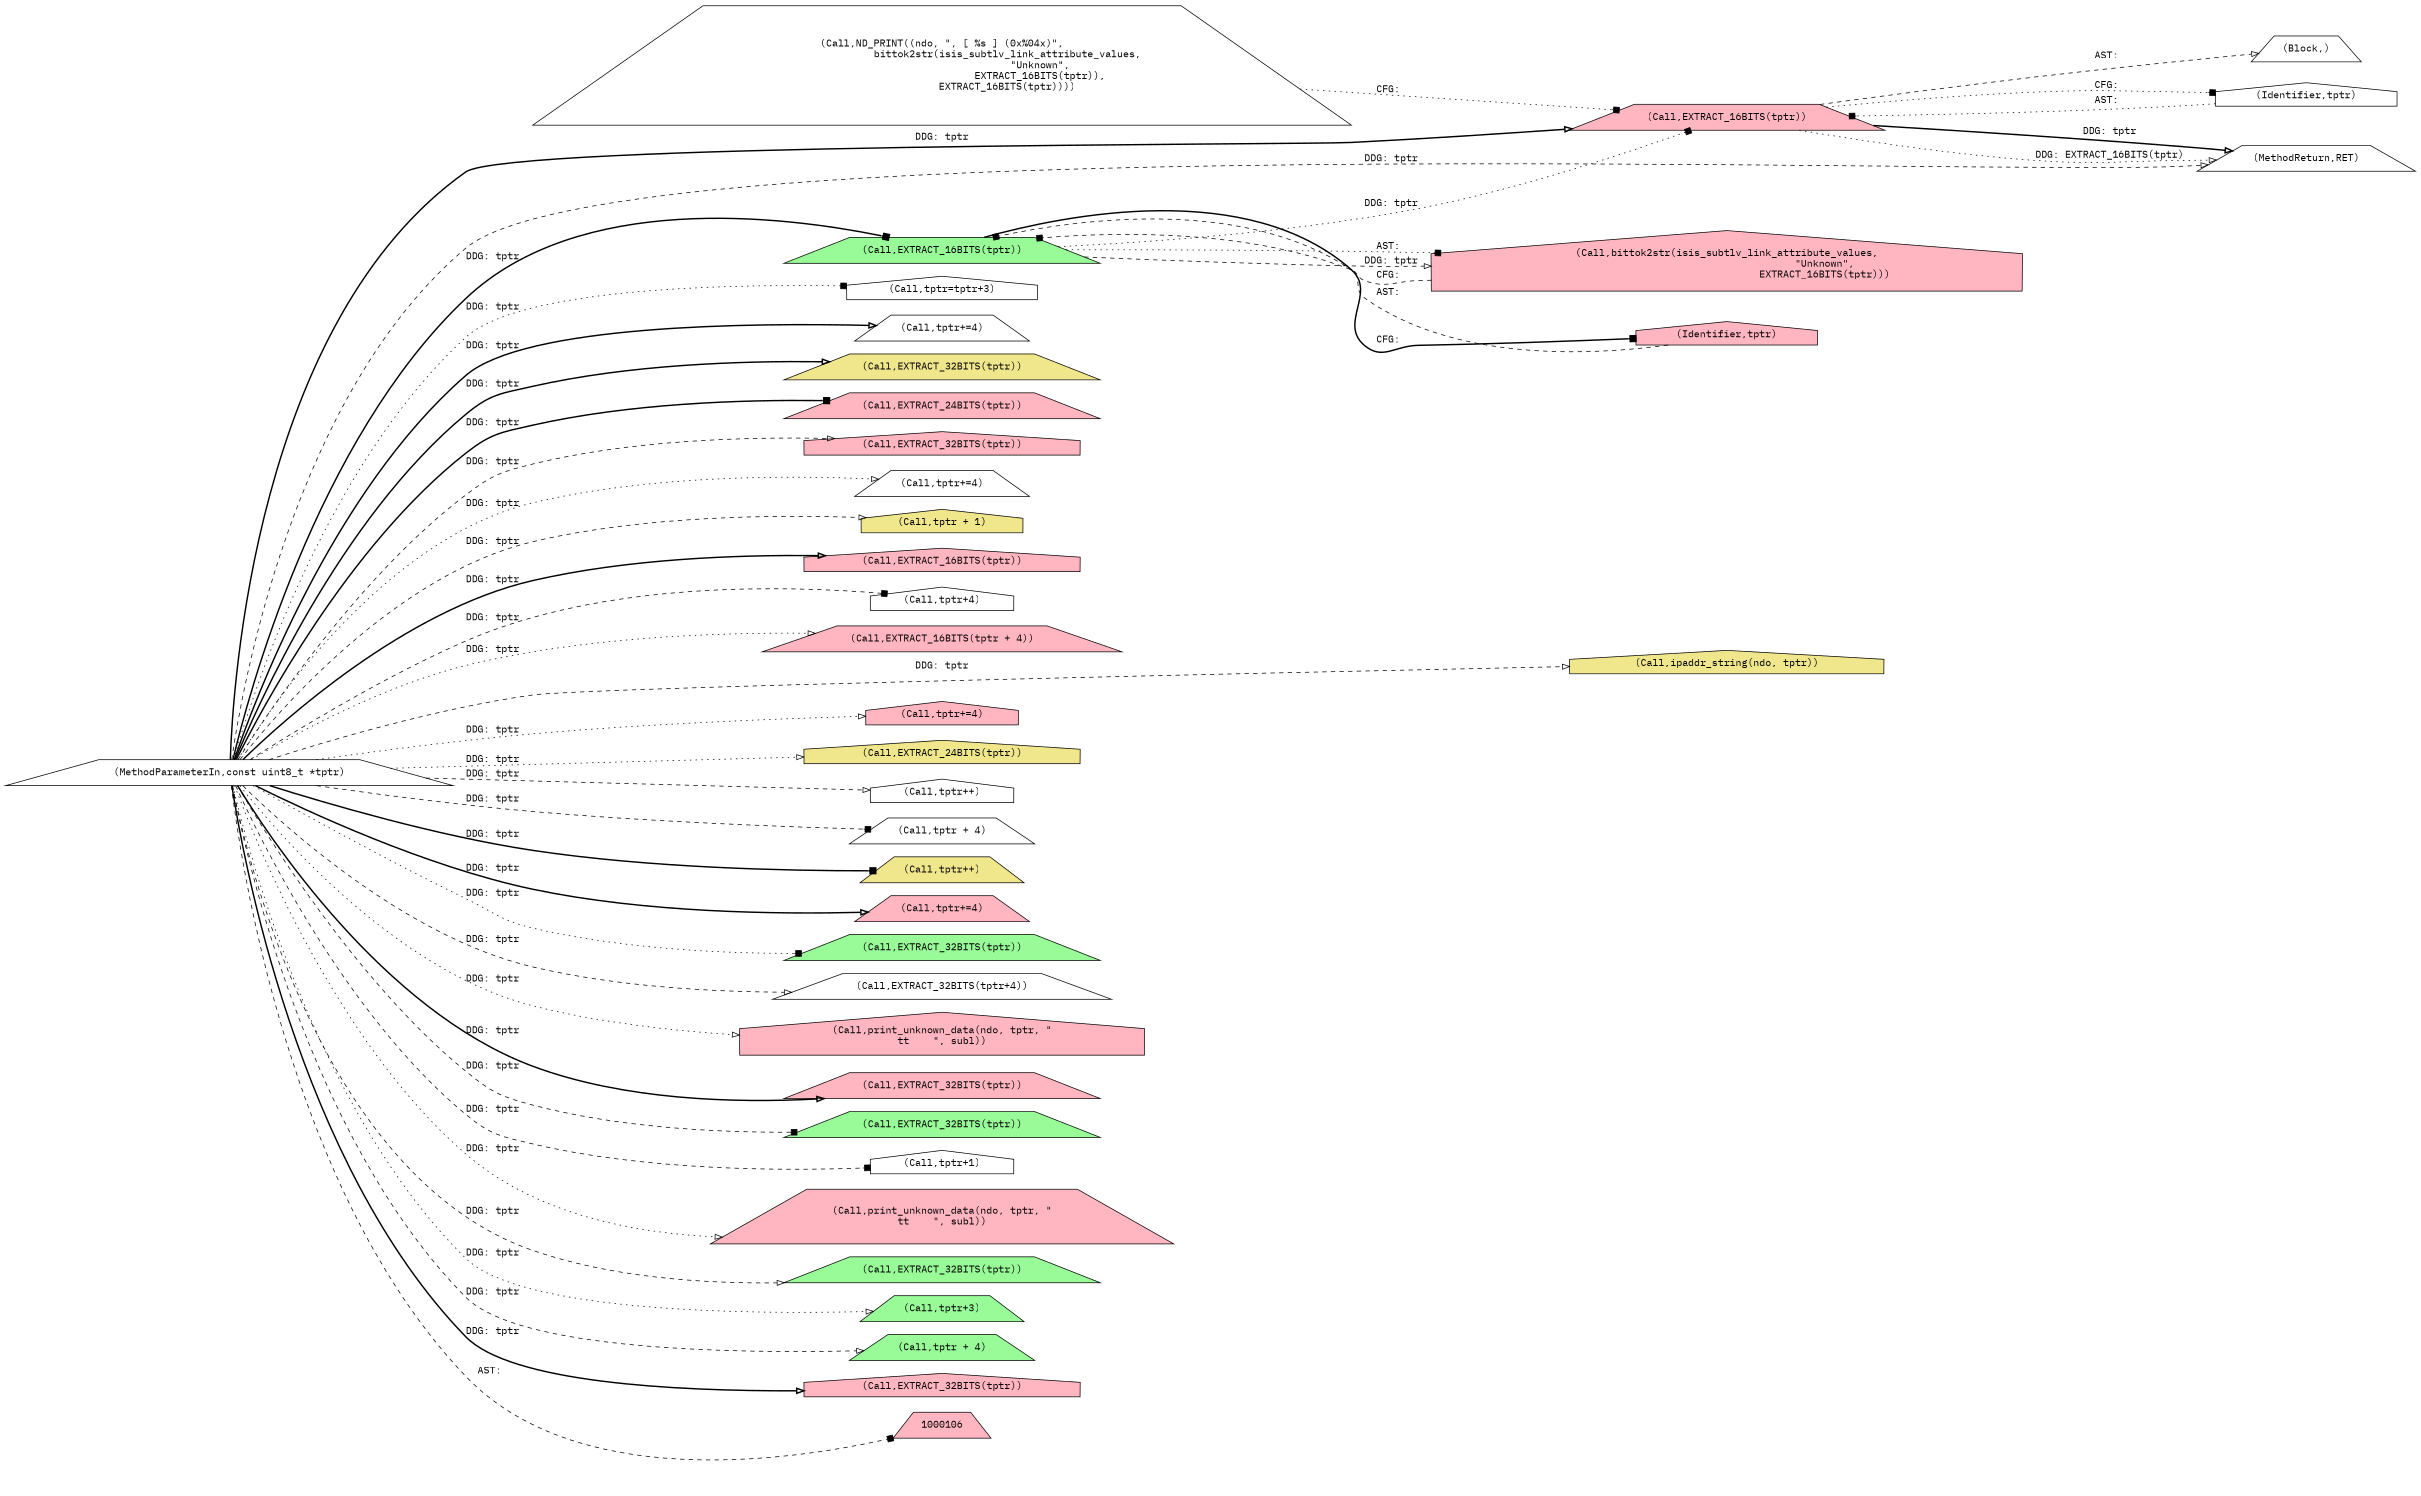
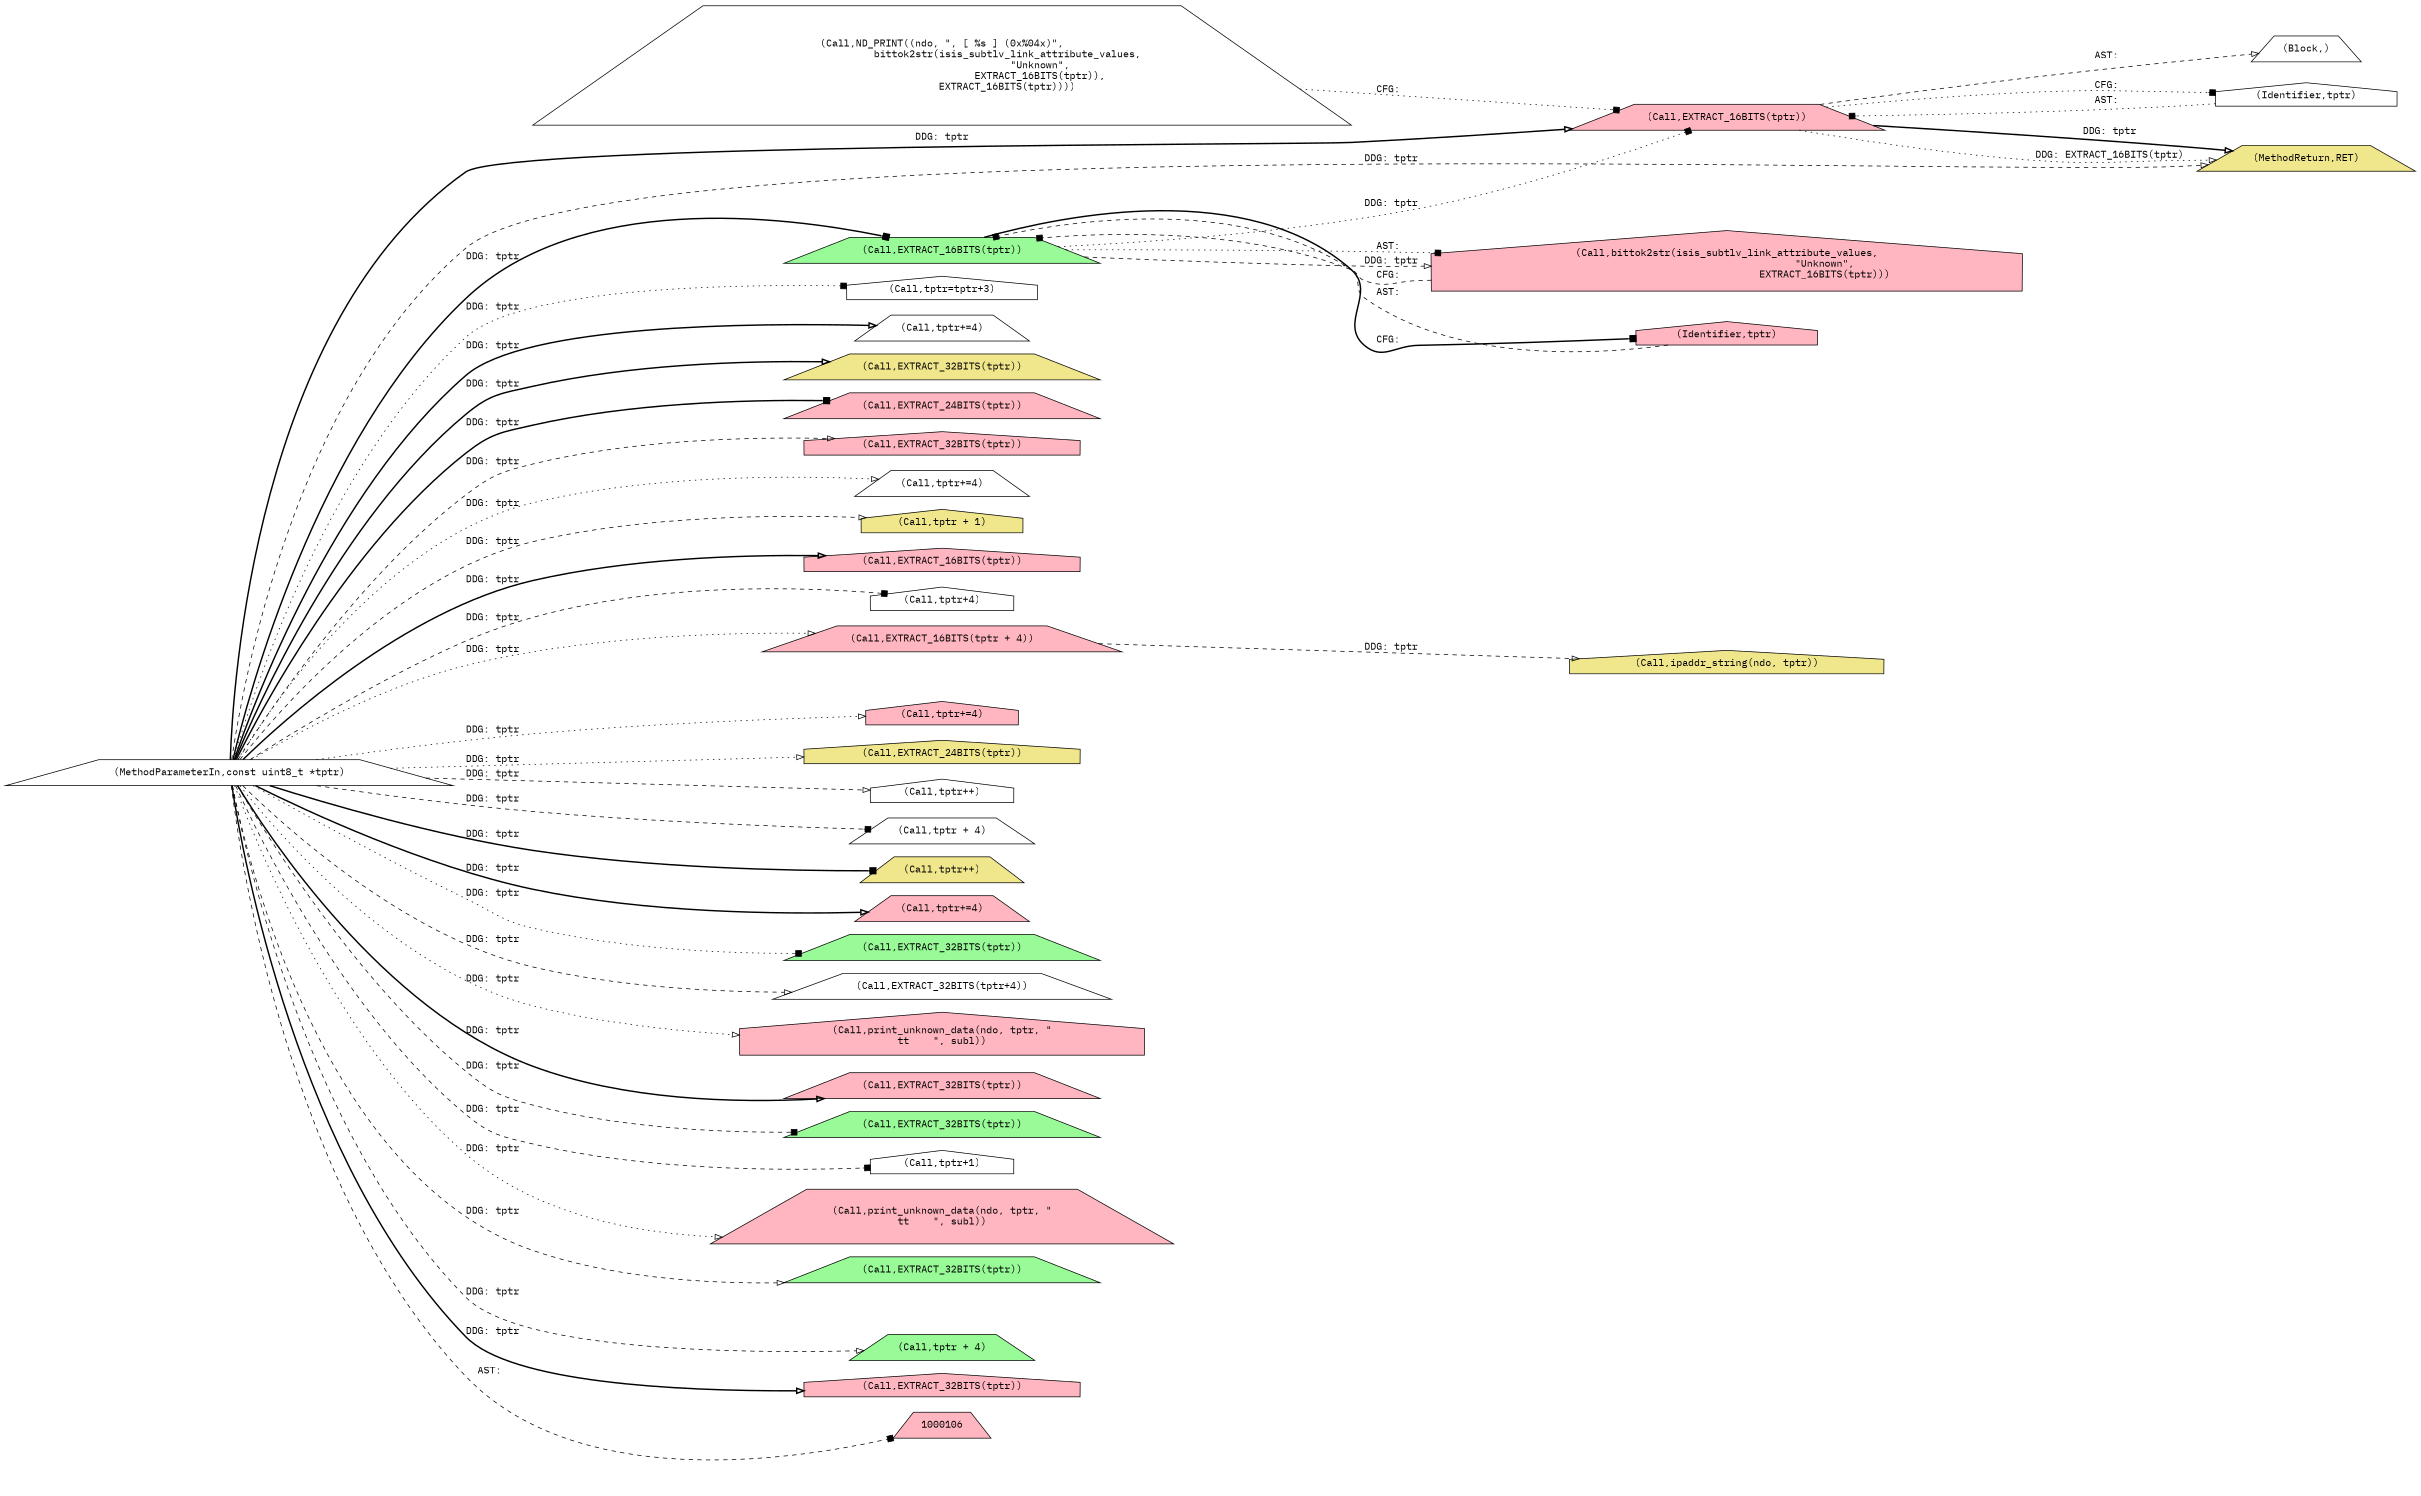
(2306, 158) -> (2306, 158)
(911, 682) -> (1335, 651)
(942, 1309) -> none
